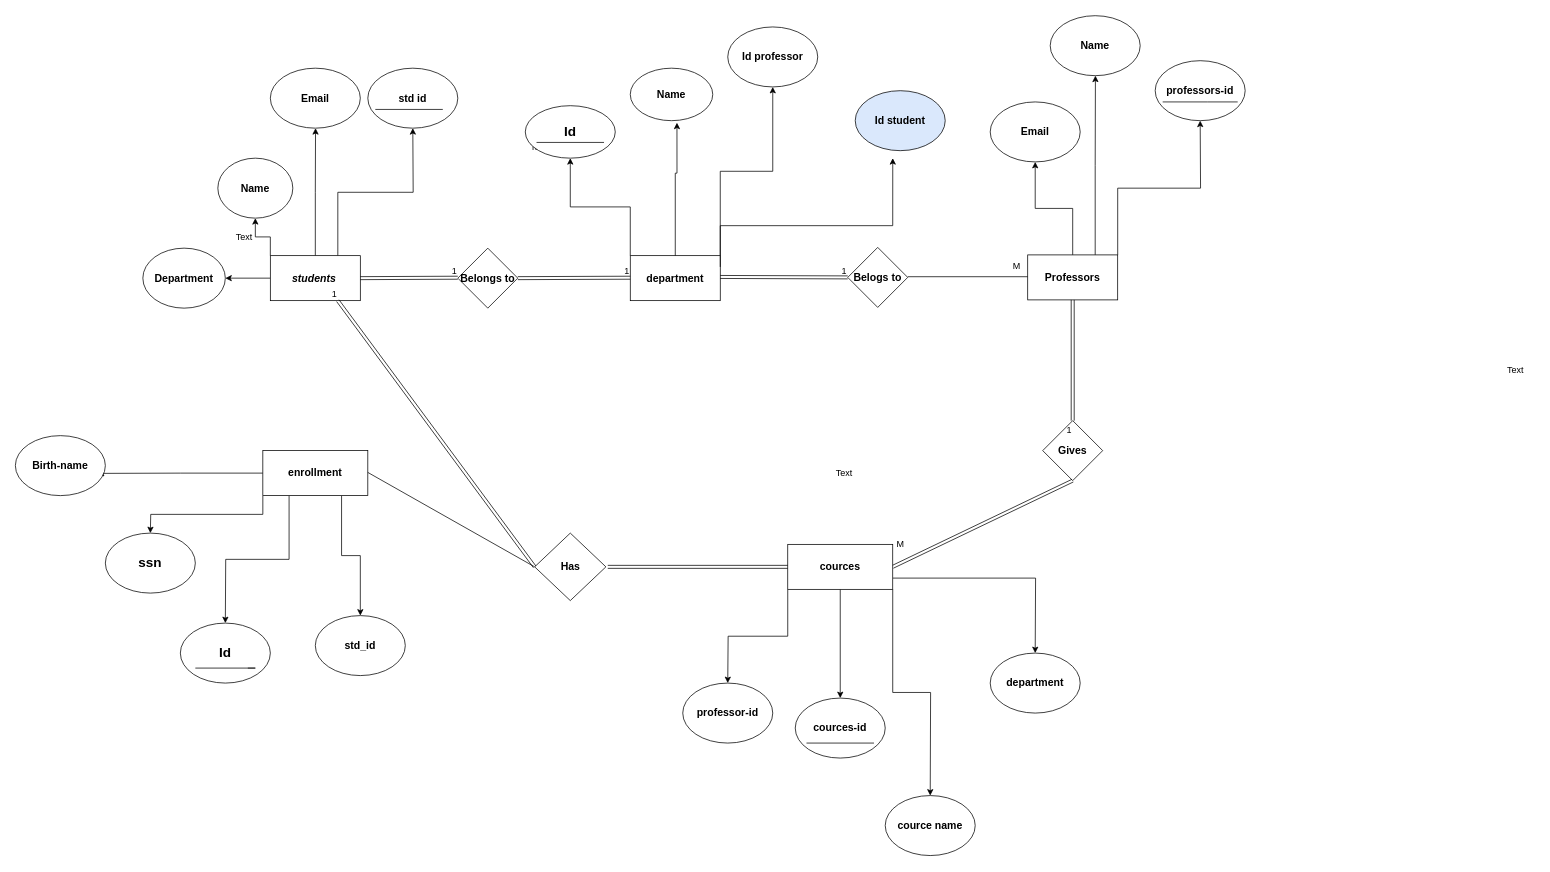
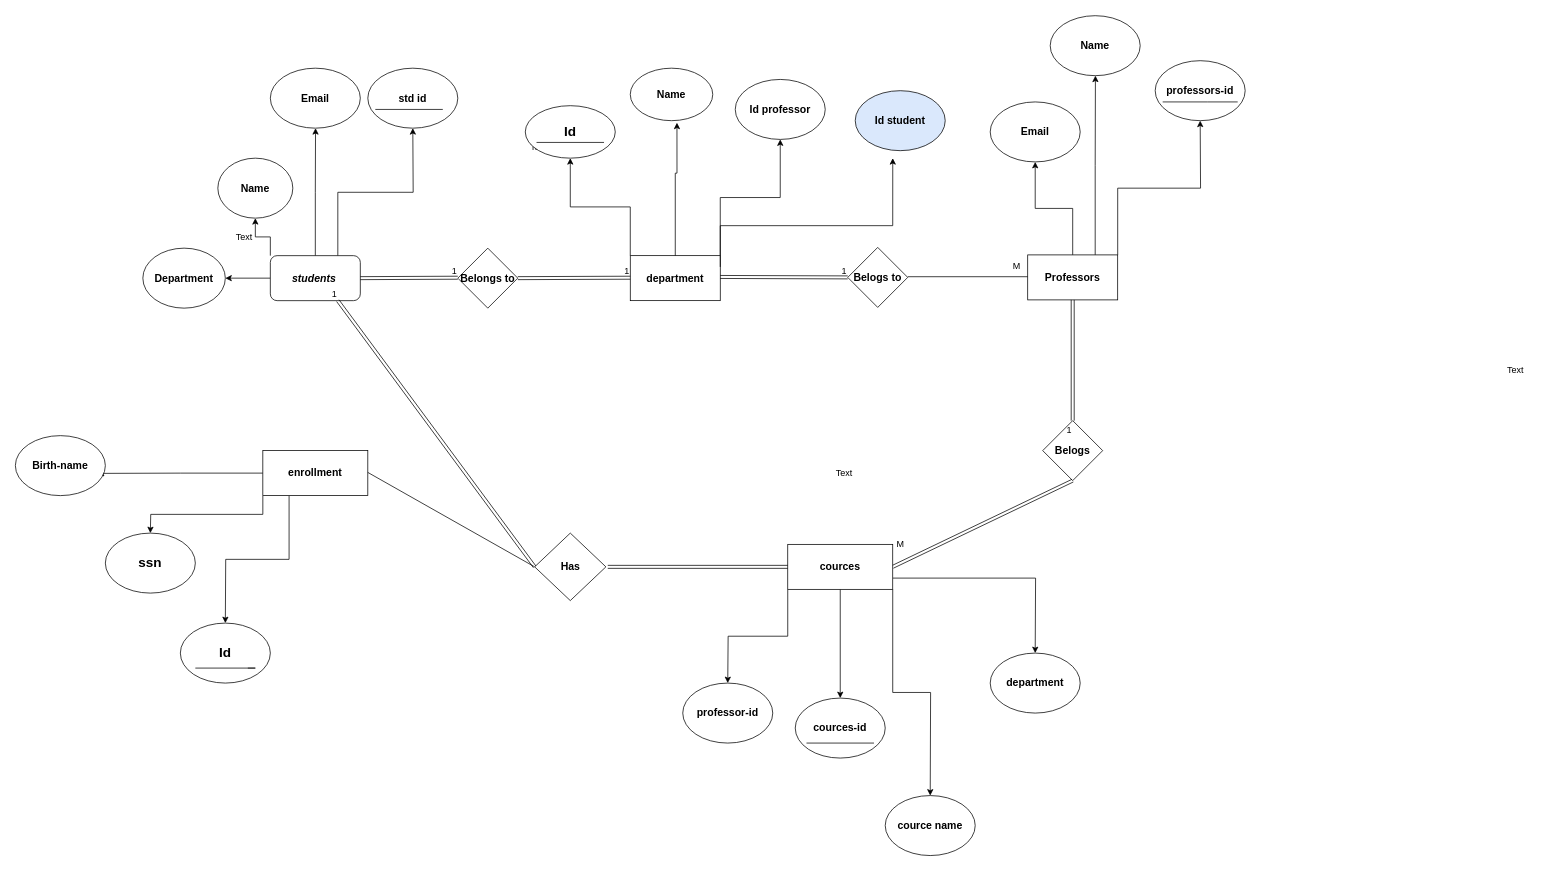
(773, 57) -> (780, 109)
(315, 278) -> (315, 278)
(1073, 450) -> (1073, 450)
(348, 555) -> none
(360, 645) -> none
